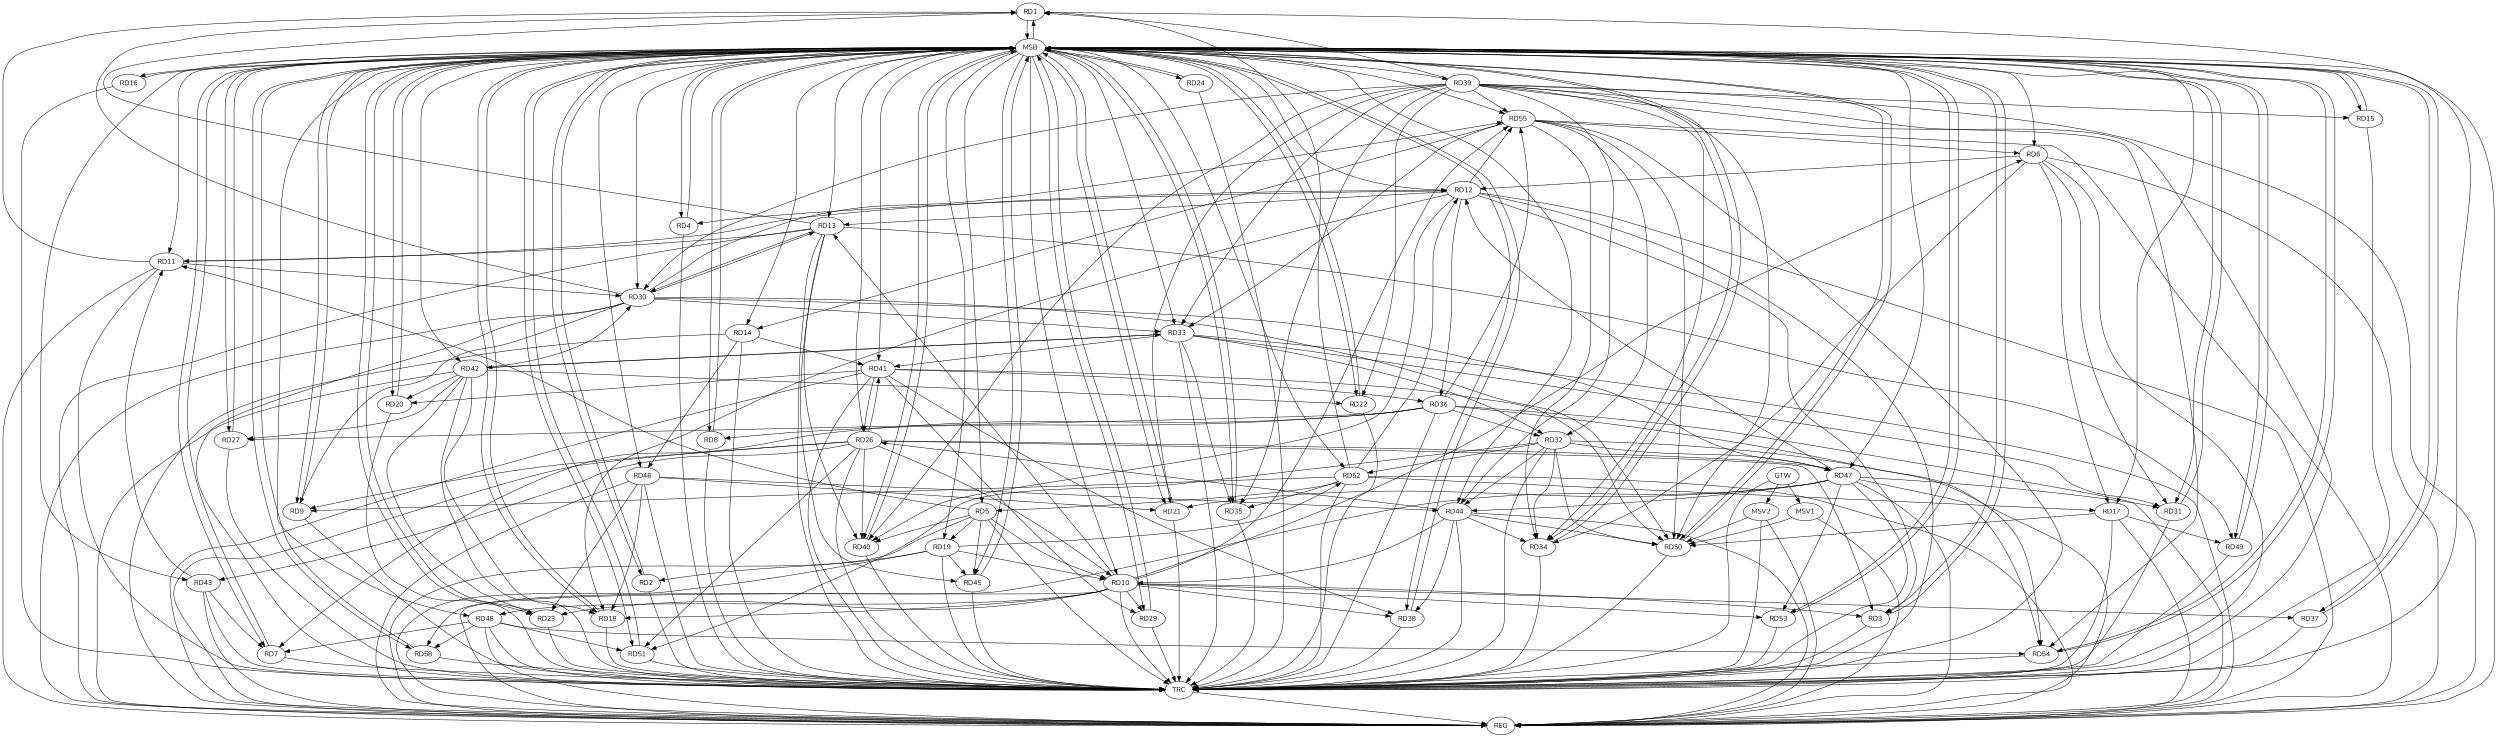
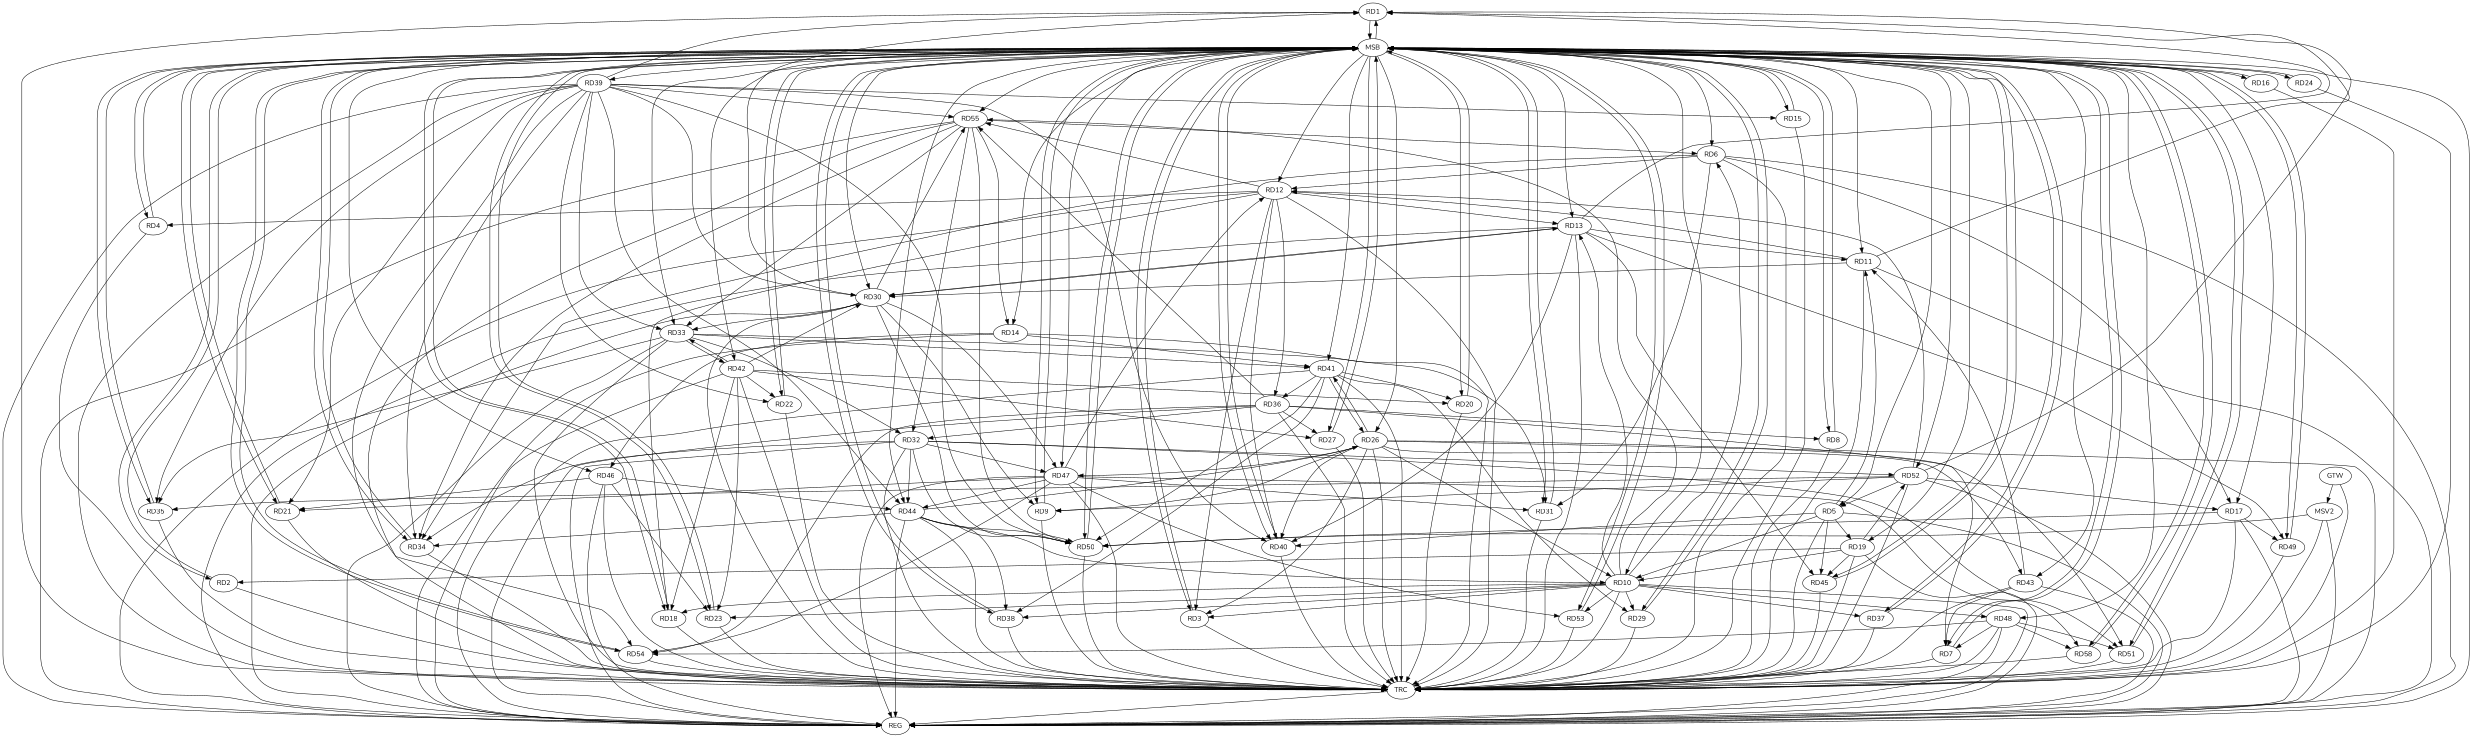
(1805, 512) -> none
(636, 537) -> none
